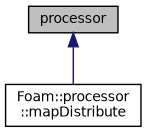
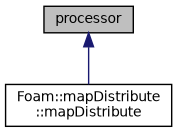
(73, 105) -> (89, 105)
